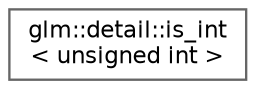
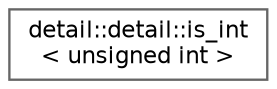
(128, 45) -> (138, 45)
